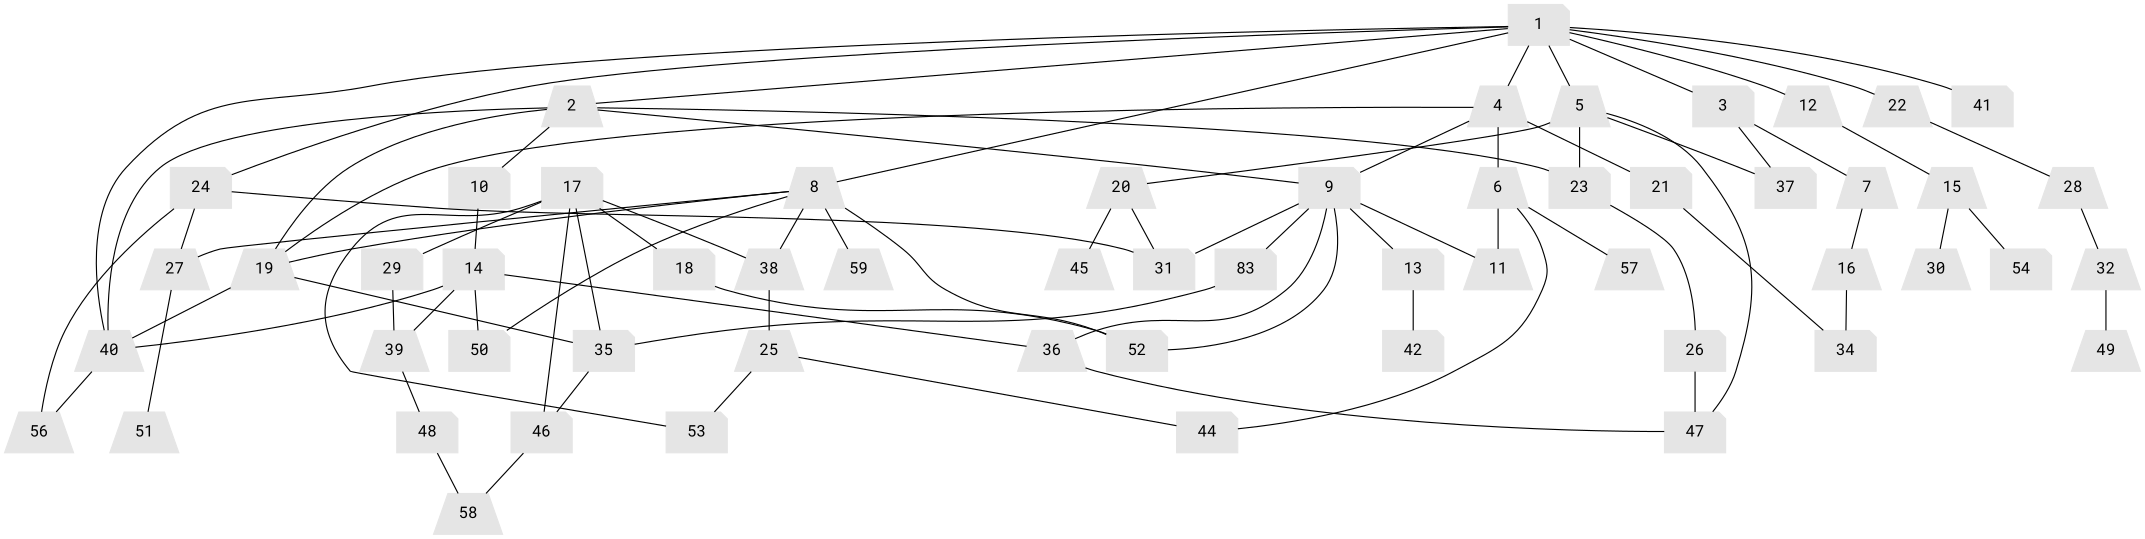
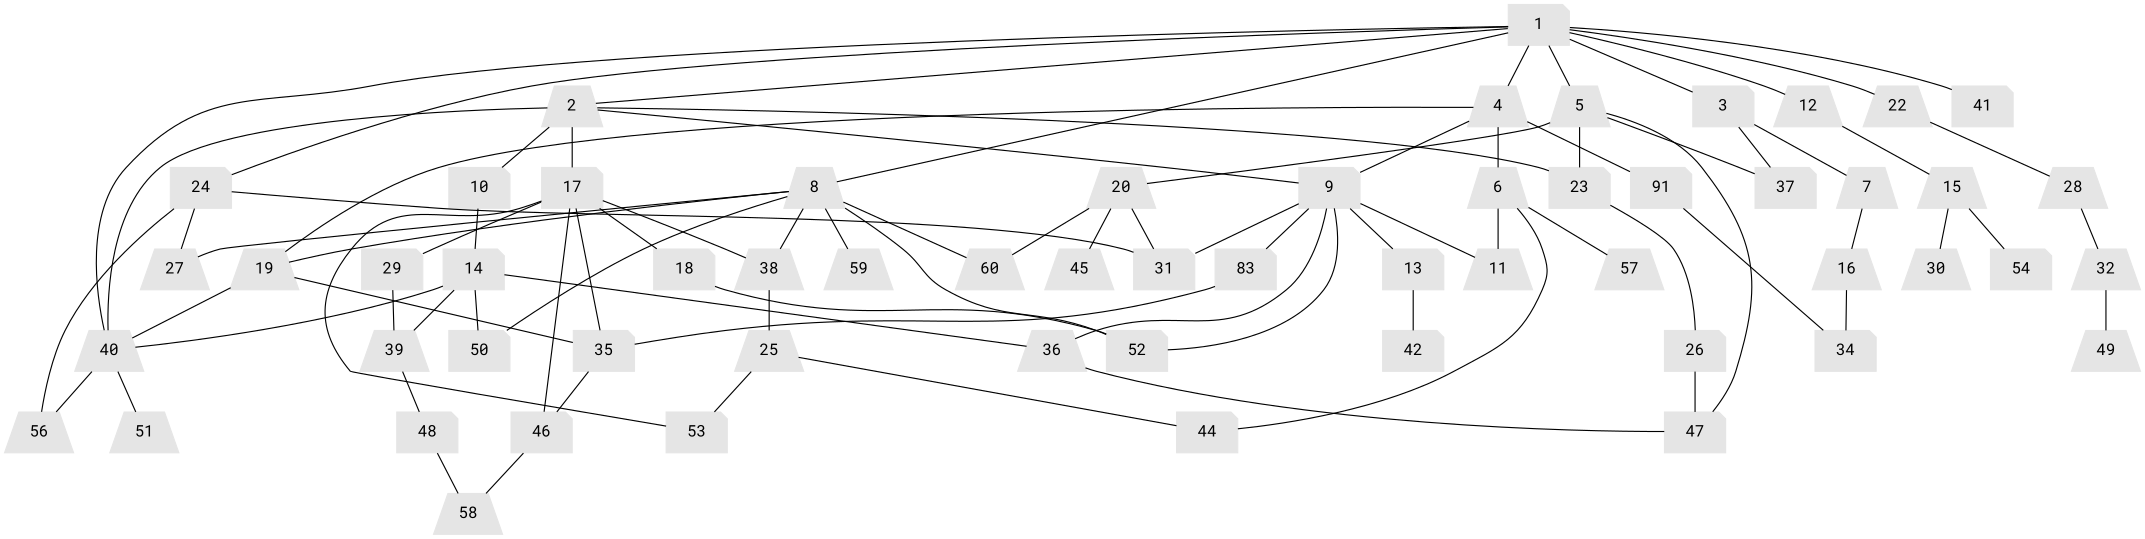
(392, 146) -> (572, 150)
(1661, 188) -> (1661, 188)
none -> (990, 269)
(159, 354) -> (127, 392)
